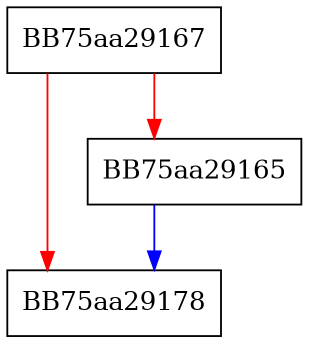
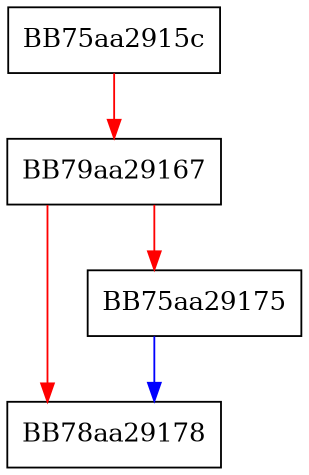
none -> (114, 40)
(114, 40) -> (114, 172)
(195, 172) -> (195, 303)
(114, 303) -> (114, 435)
